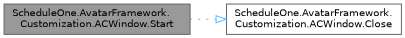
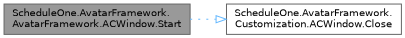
(97, 19) -> (97, 19)
